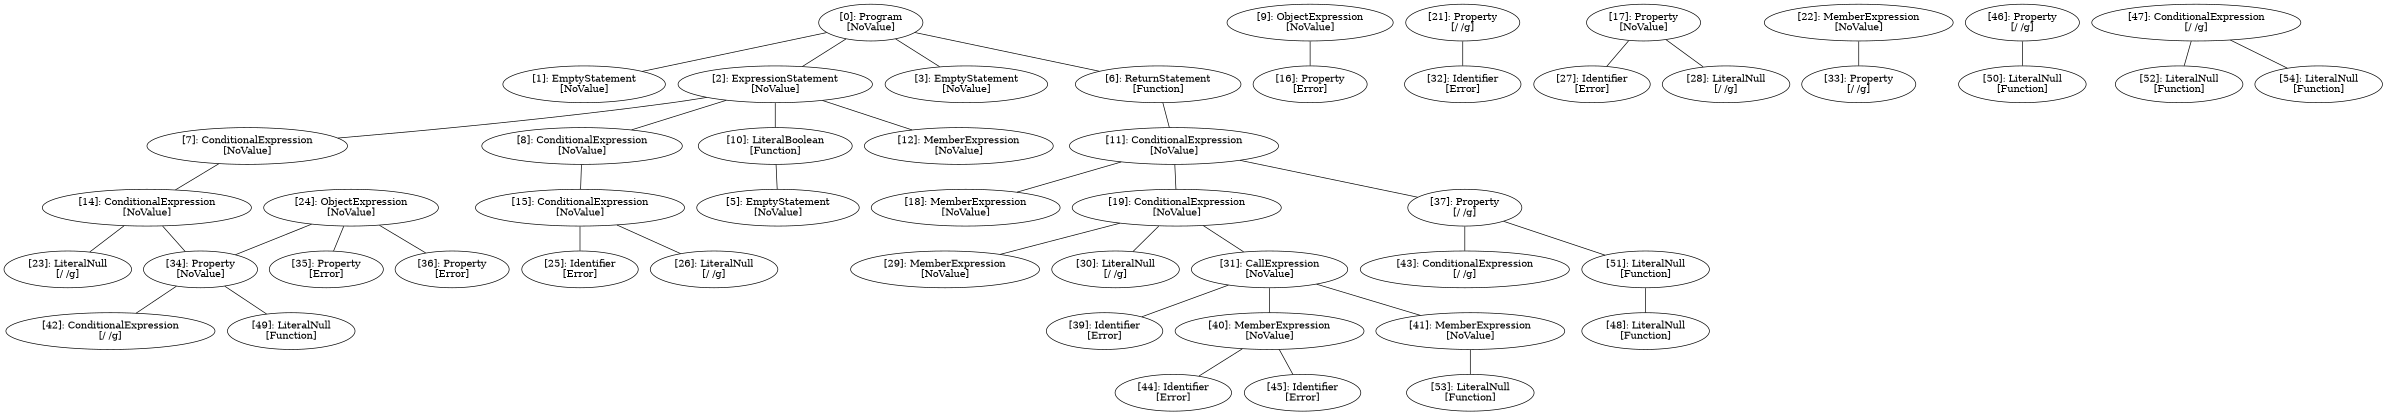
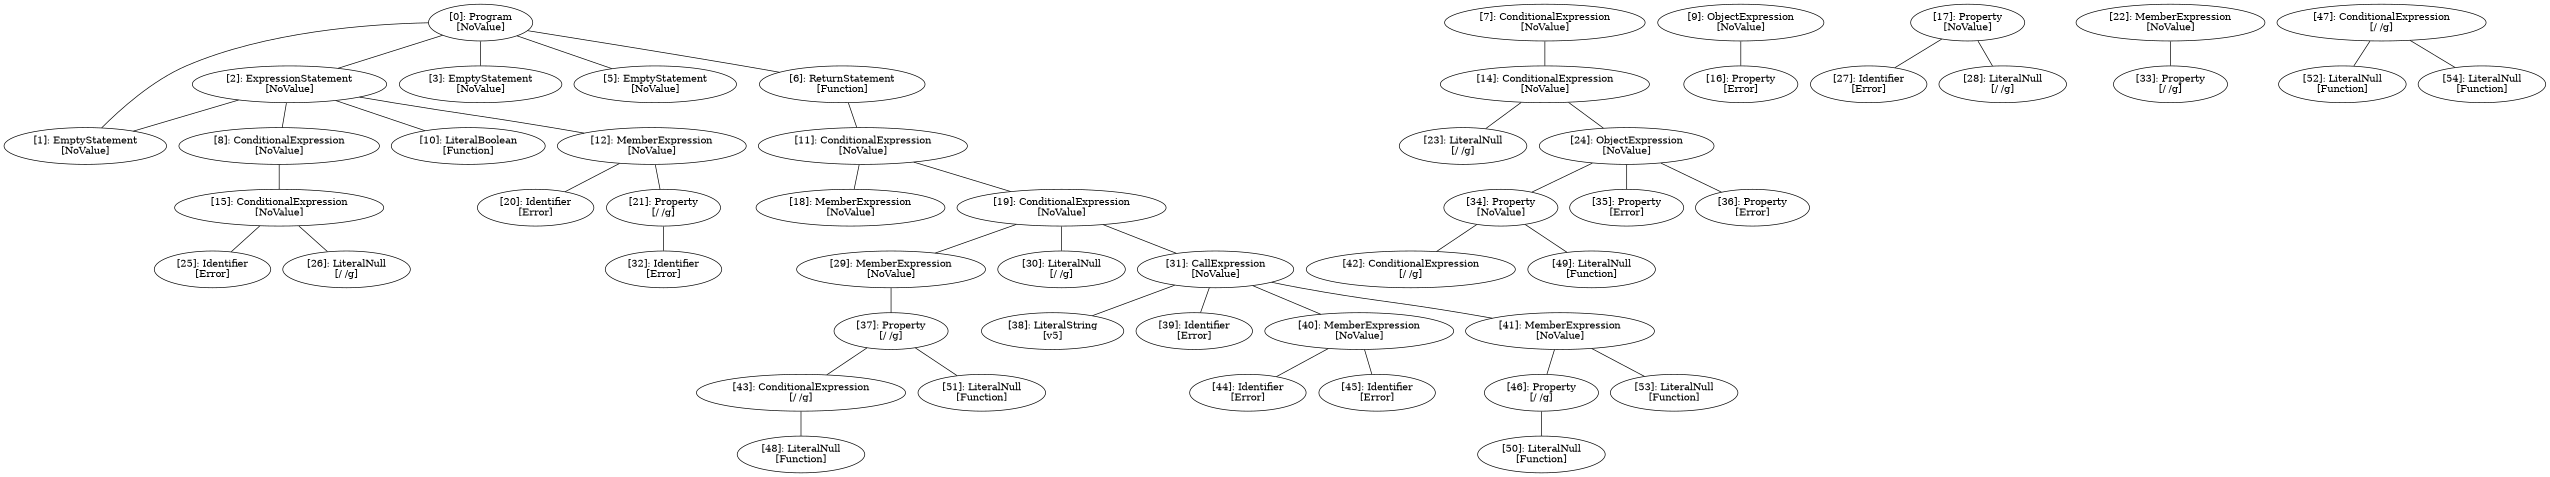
(523, 120) -> (186, 116)
none -> (658, 177)
(777, 177) -> (564, 52)
(1329, 179) -> (891, 300)
none -> (536, 208)
(174, 239) -> (1586, 115)
(1646, 300) -> (801, 424)
none -> (1053, 331)
none -> (1551, 362)
